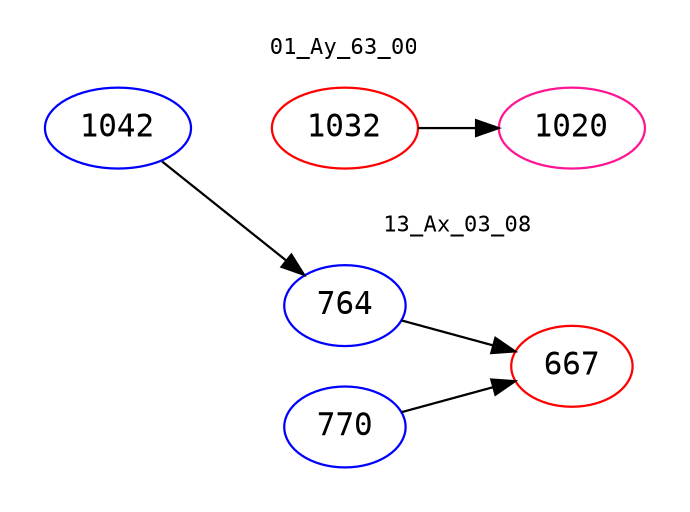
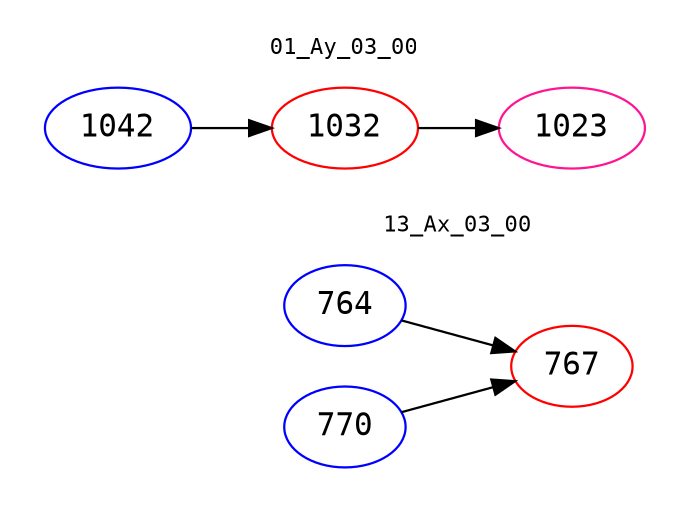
(345, 48) -> (345, 48)
(572, 128) -> (572, 128)
(224, 211) -> (220, 128)
(458, 226) -> (458, 226)
(572, 366) -> (572, 366)
